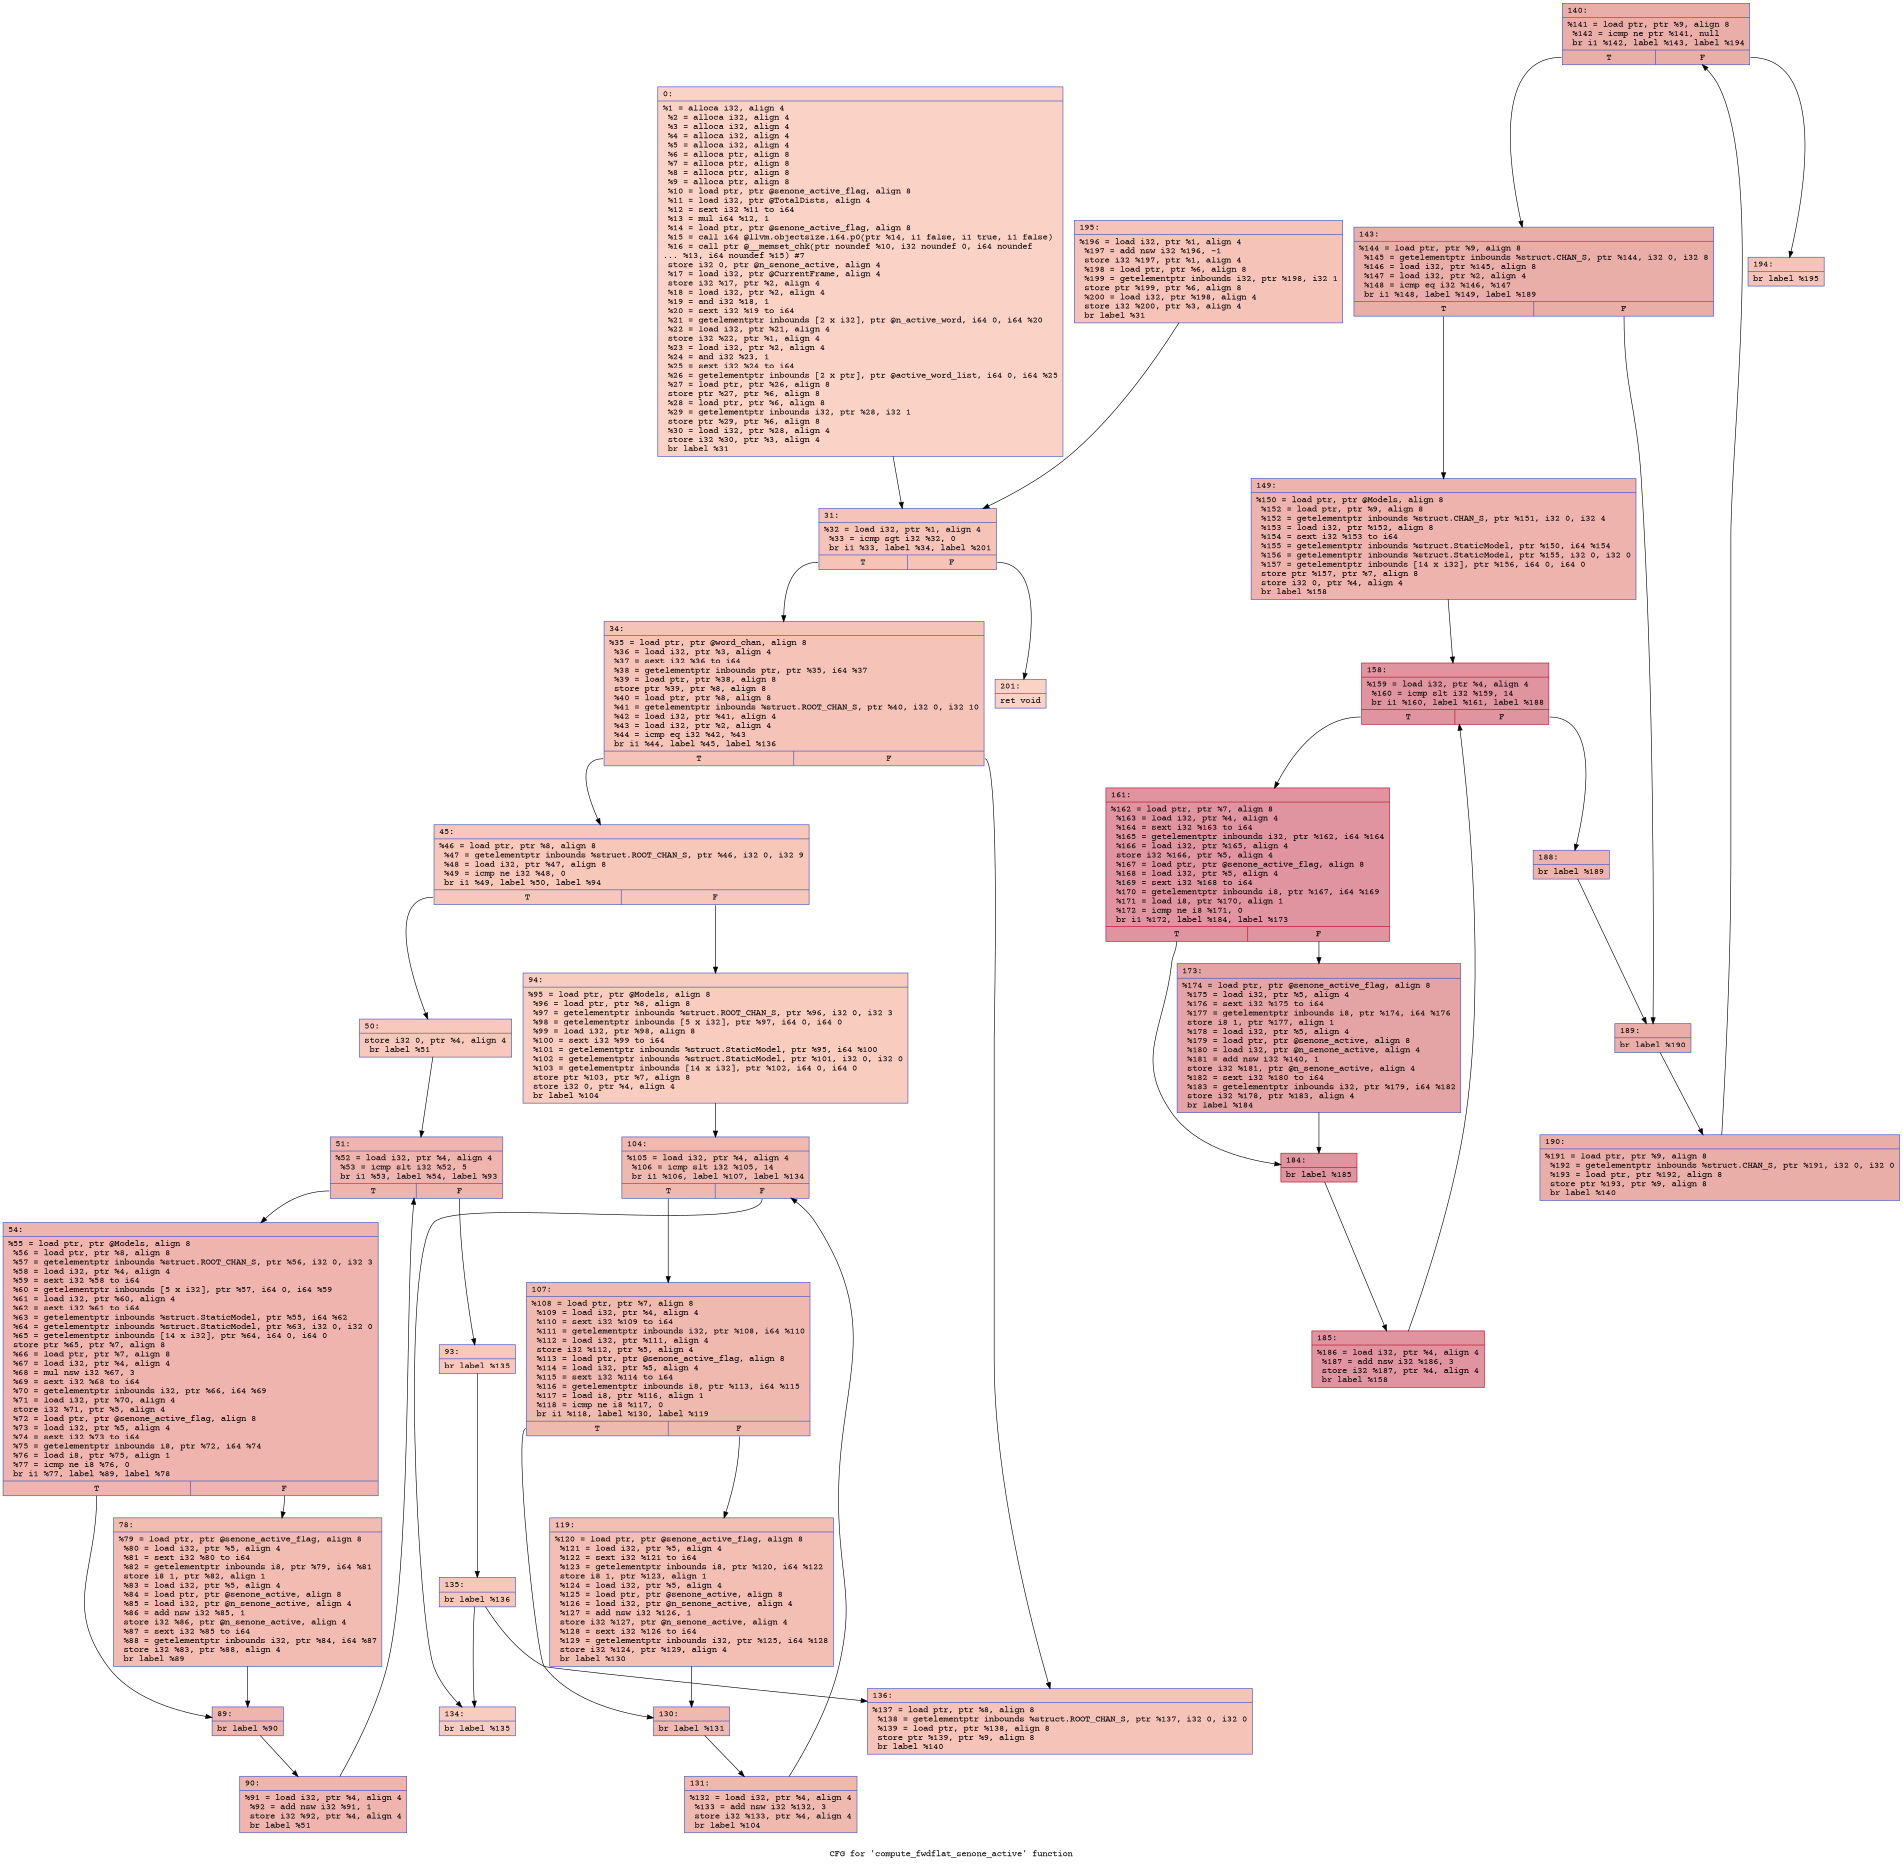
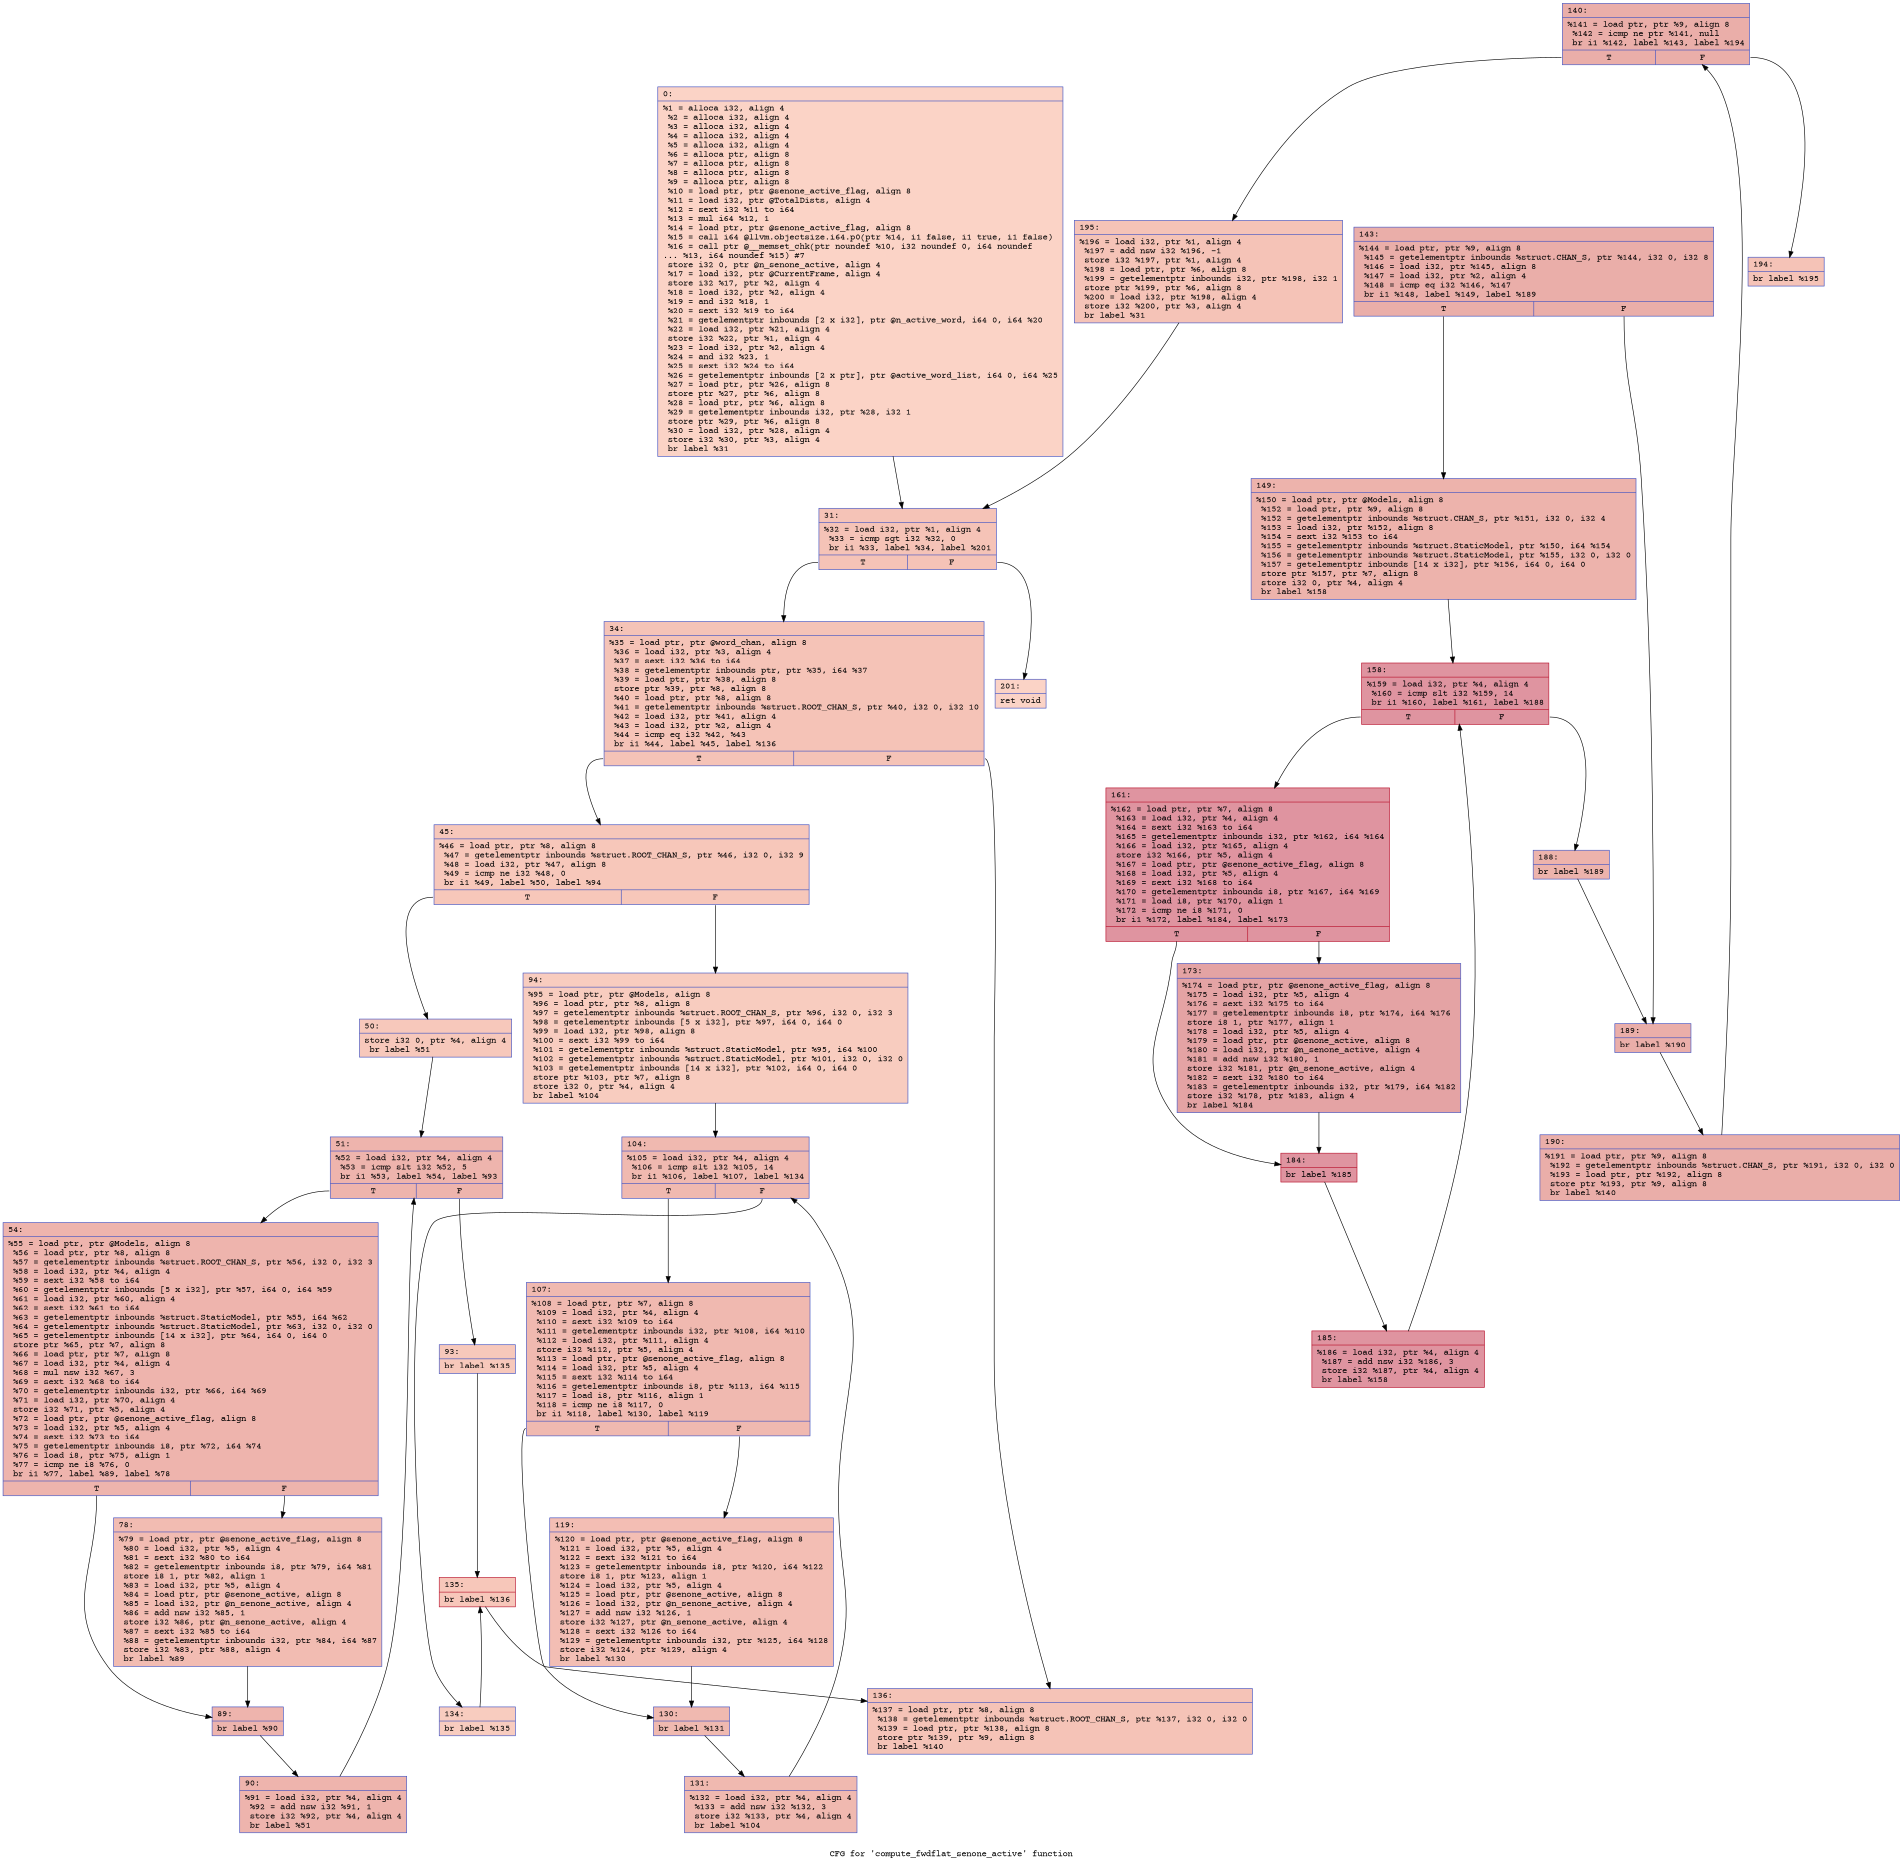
(1511, 126) -> (1369, 78)
(1250, 1059) -> (1250, 1059)
(477, 1592) -> (477, 1592)
(473, 1654) -> (481, 1660)
